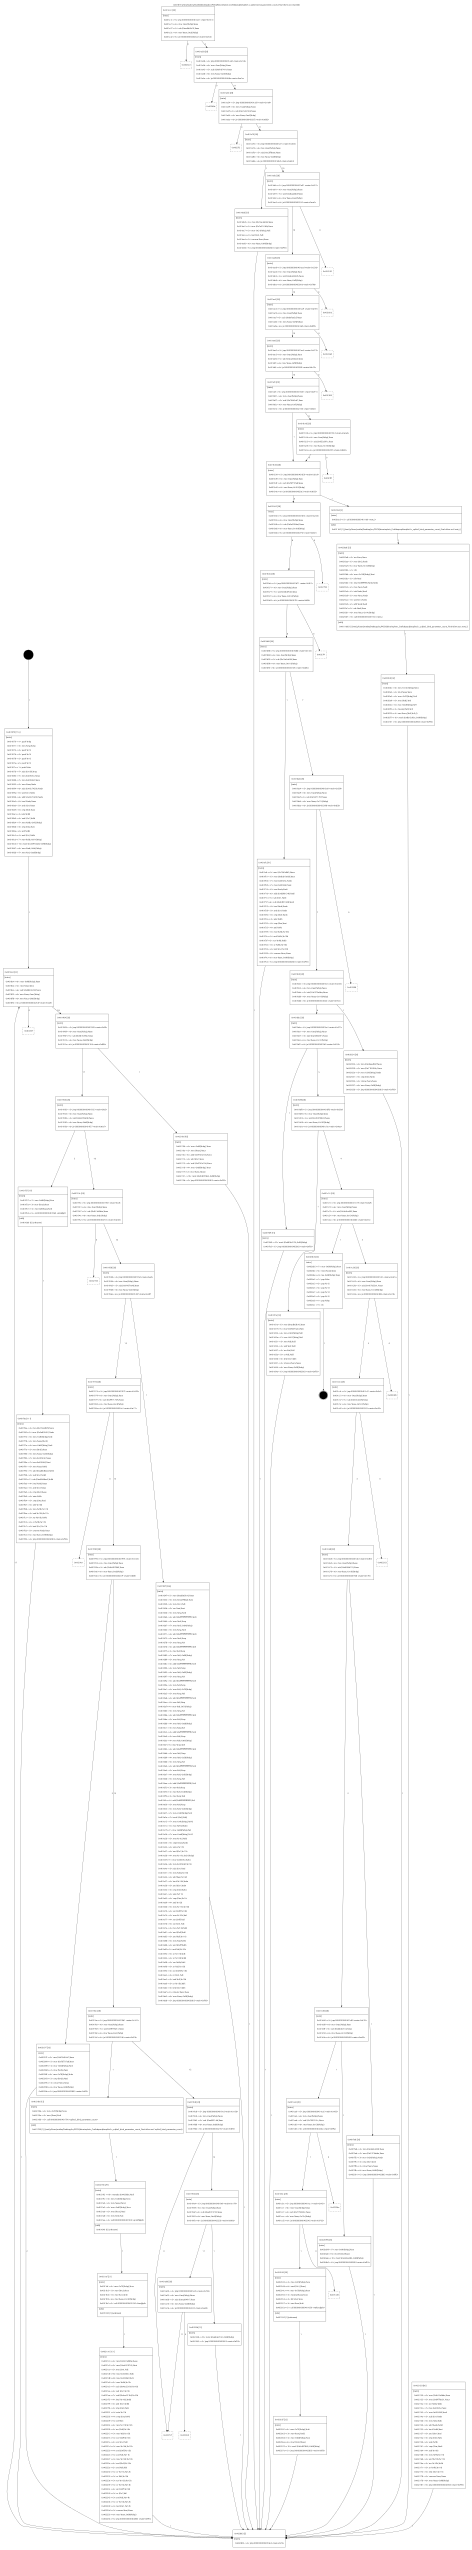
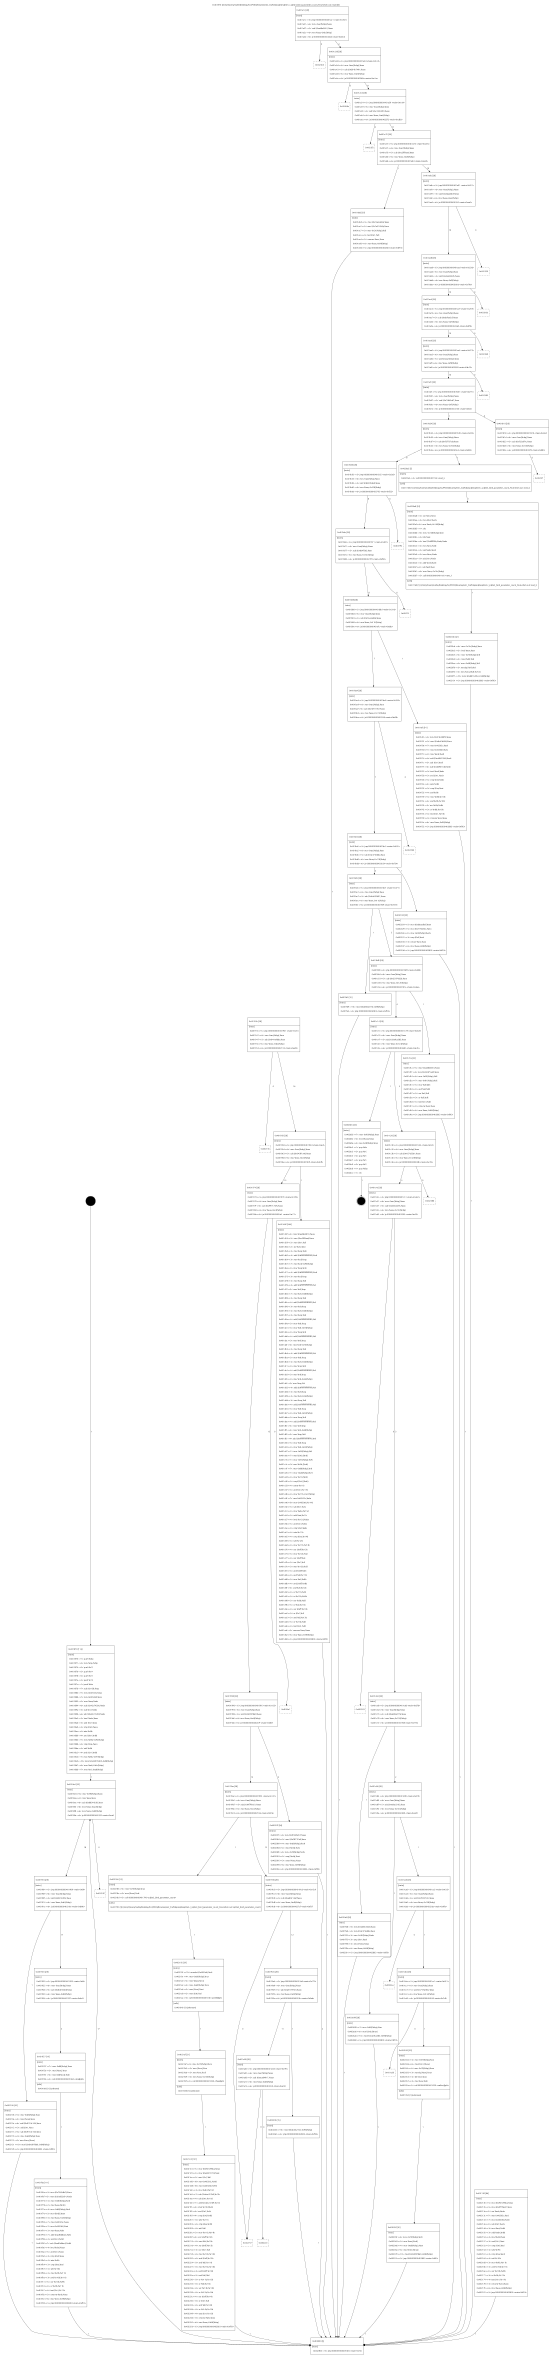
(309, 457) -> none
(89, 1159) -> none
